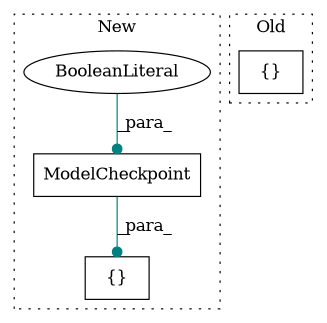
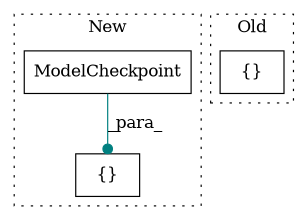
(117, 72) -> none
